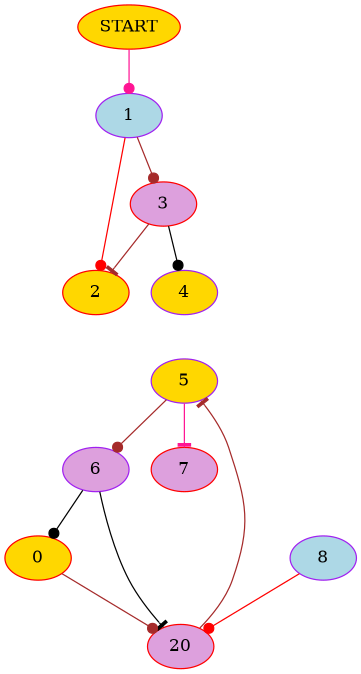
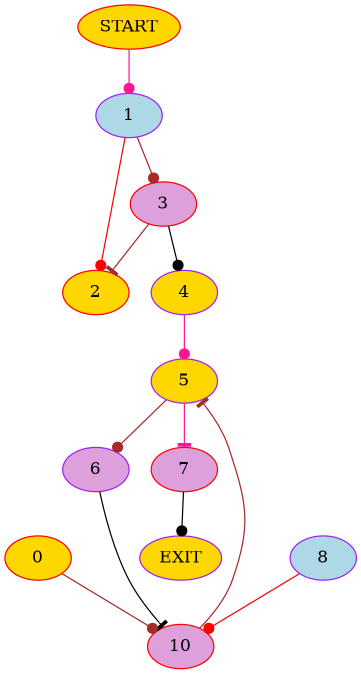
none -> (184, 332)
(70, 510) -> none
none -> (181, 558)
(181, 647) -> (181, 647)
